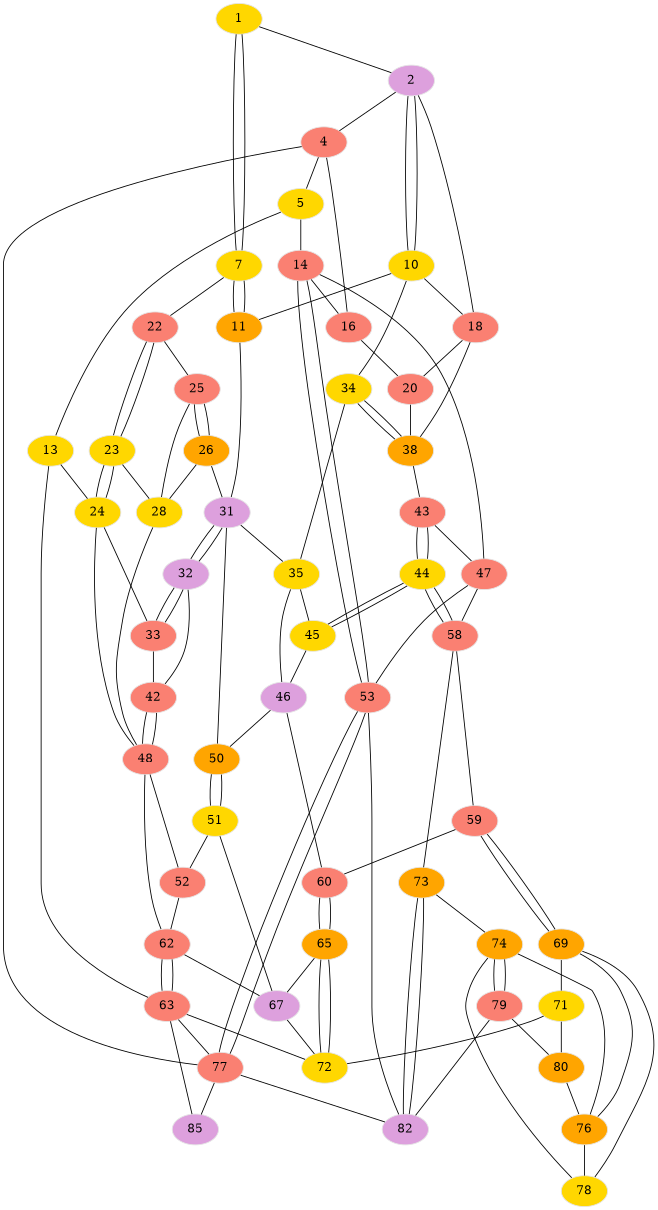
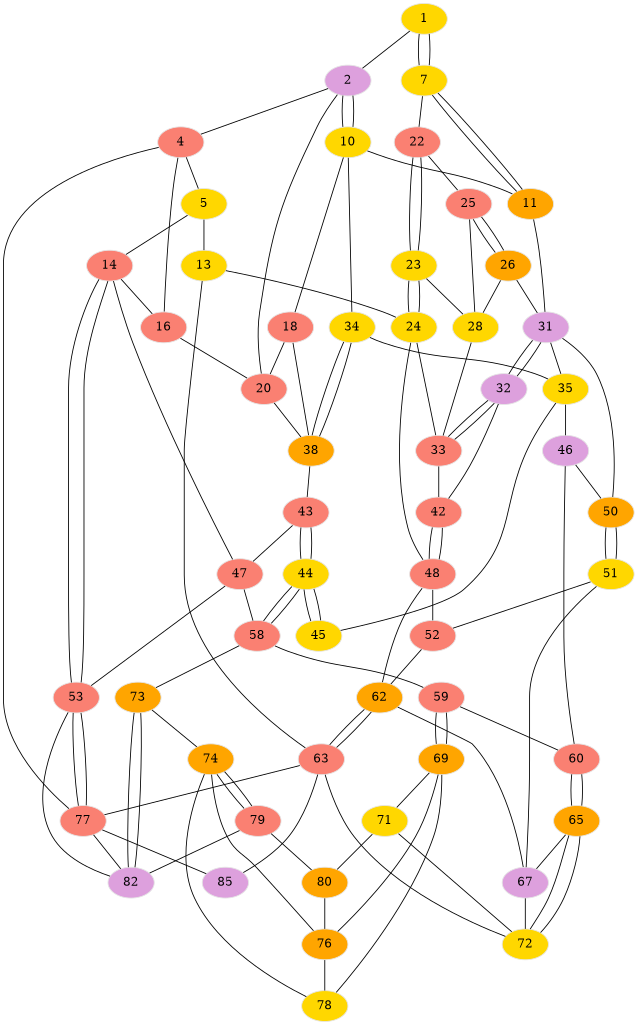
(452, 202) -> (276, 228)
(120, 635) -> (457, 389)
(298, 667) -> none
(167, 944) -> (380, 698)
